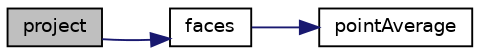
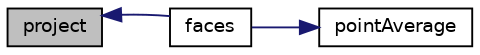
(127, 40) -> (146, 15)
